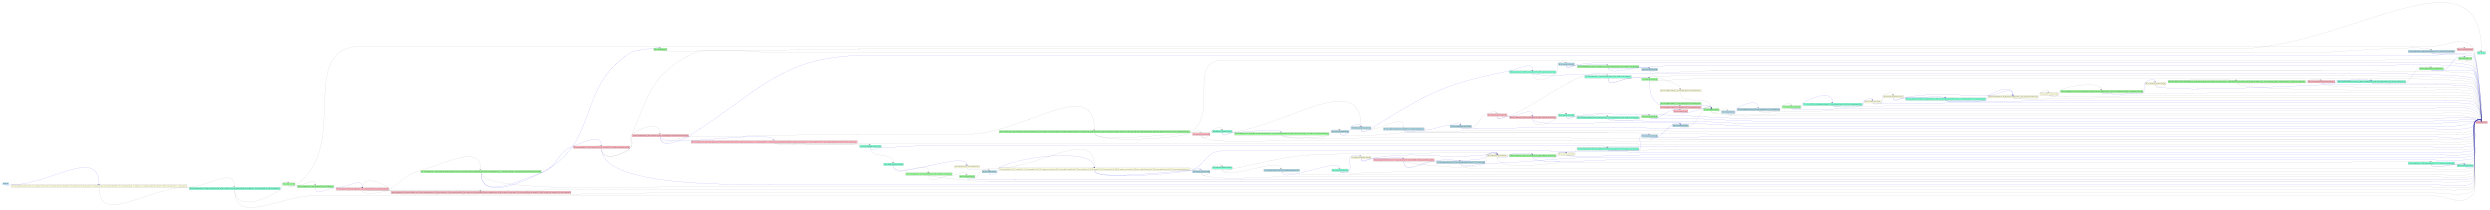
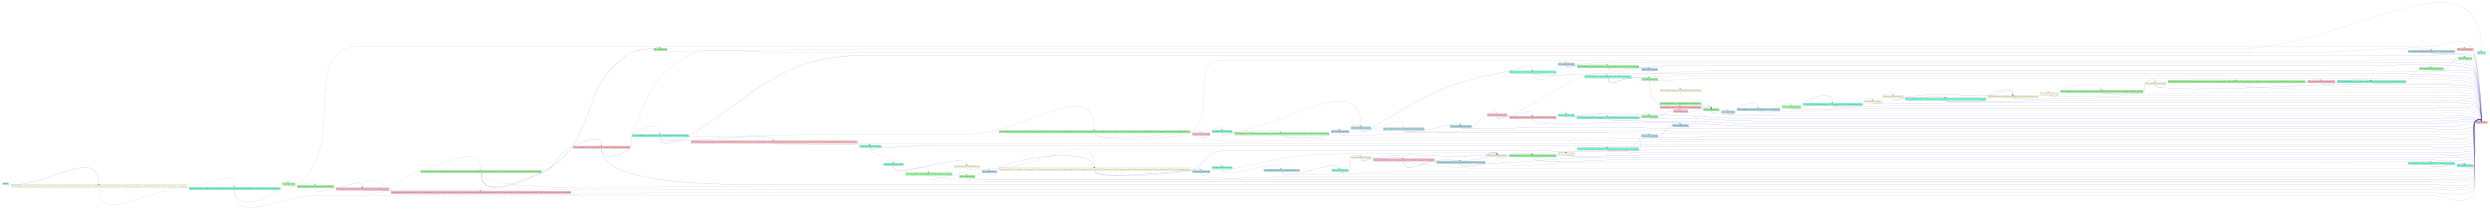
(660, 136) -> (660, 136)
